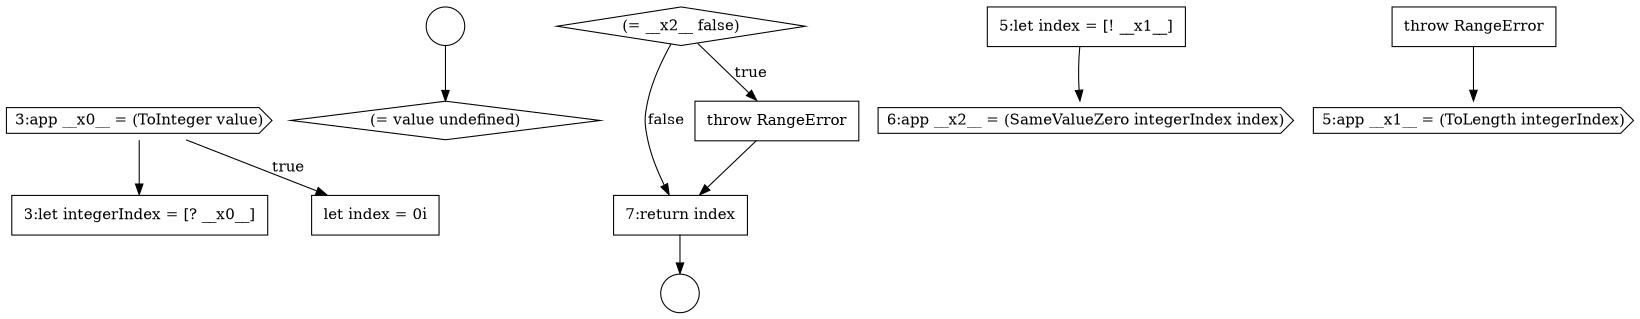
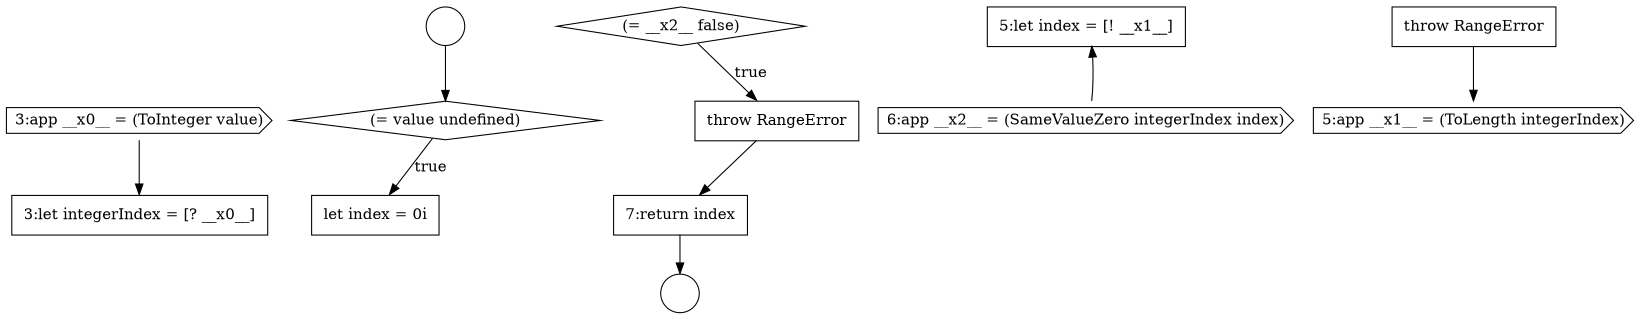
(1079, 68) -> (1093, 79)
(646, 114) -> none
(251, 165) -> (414, 162)
